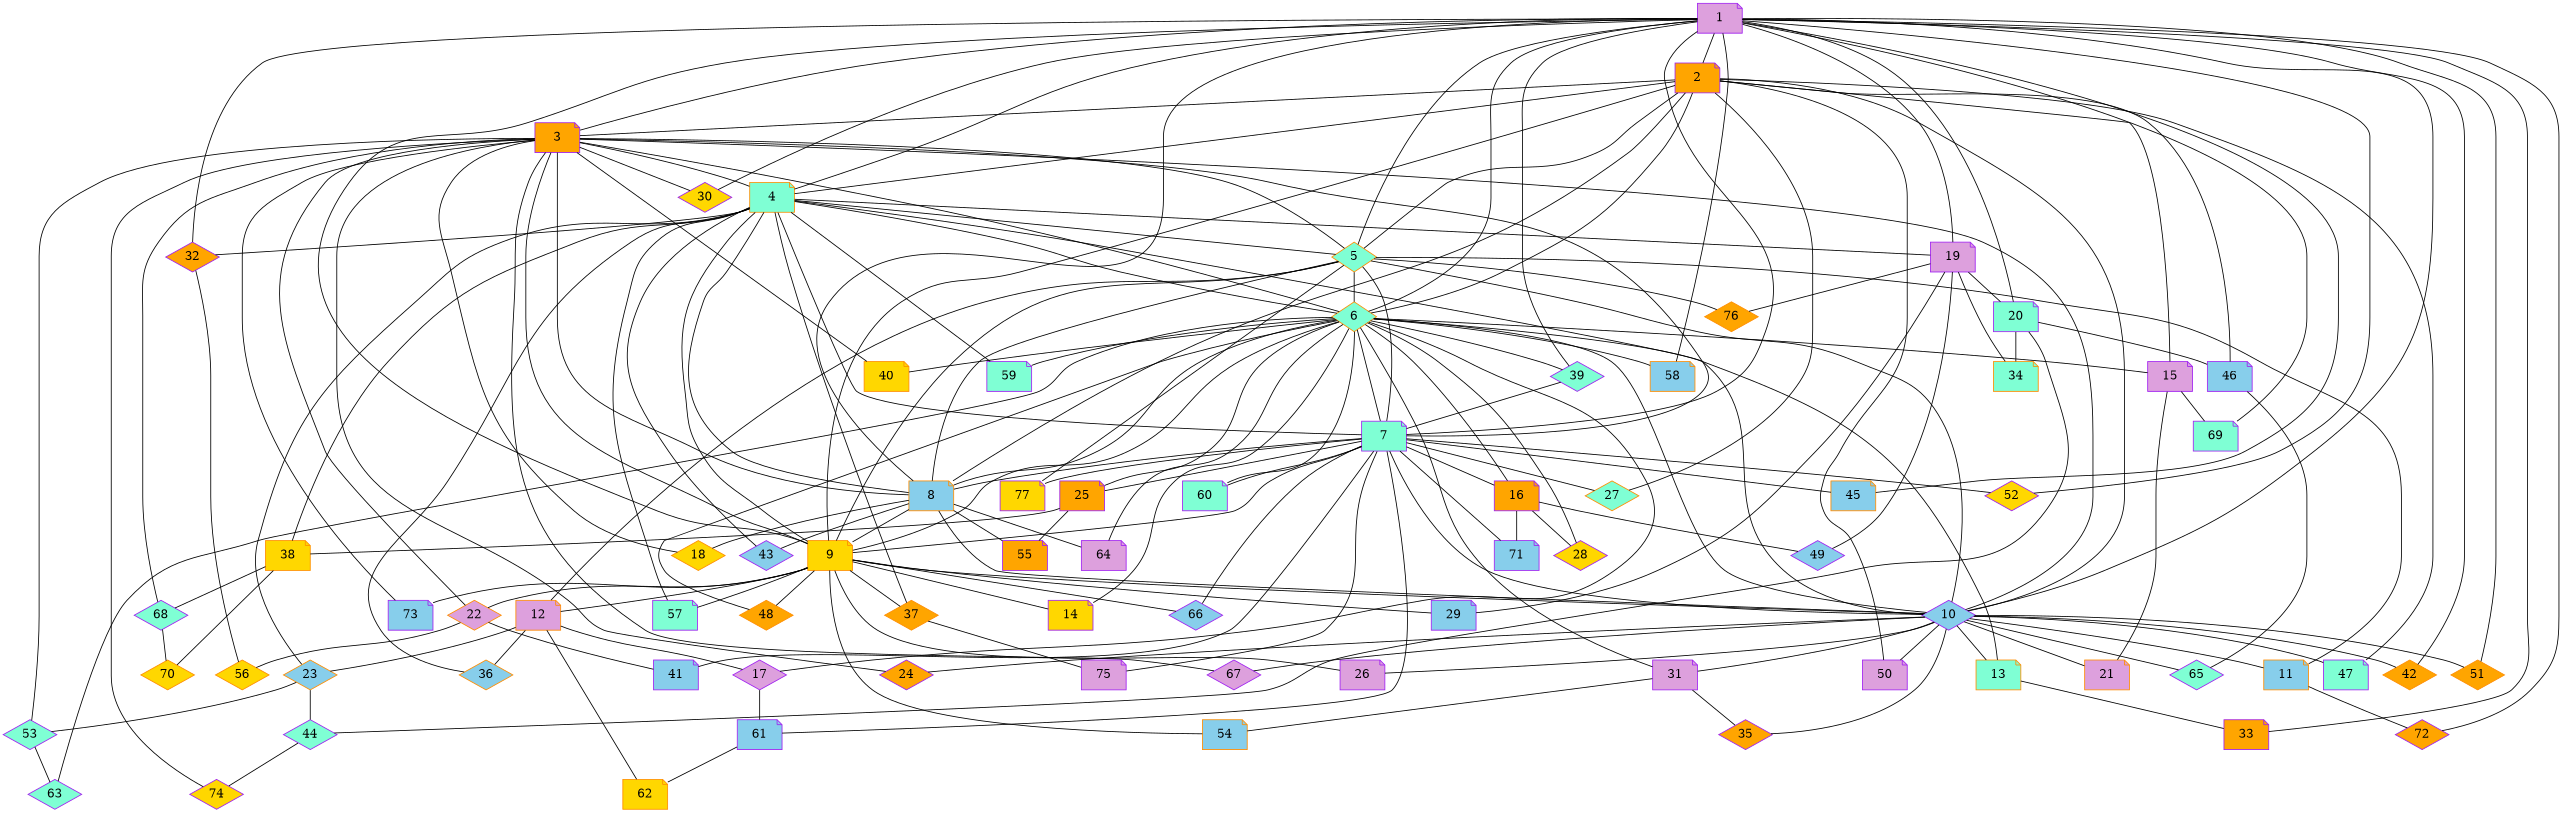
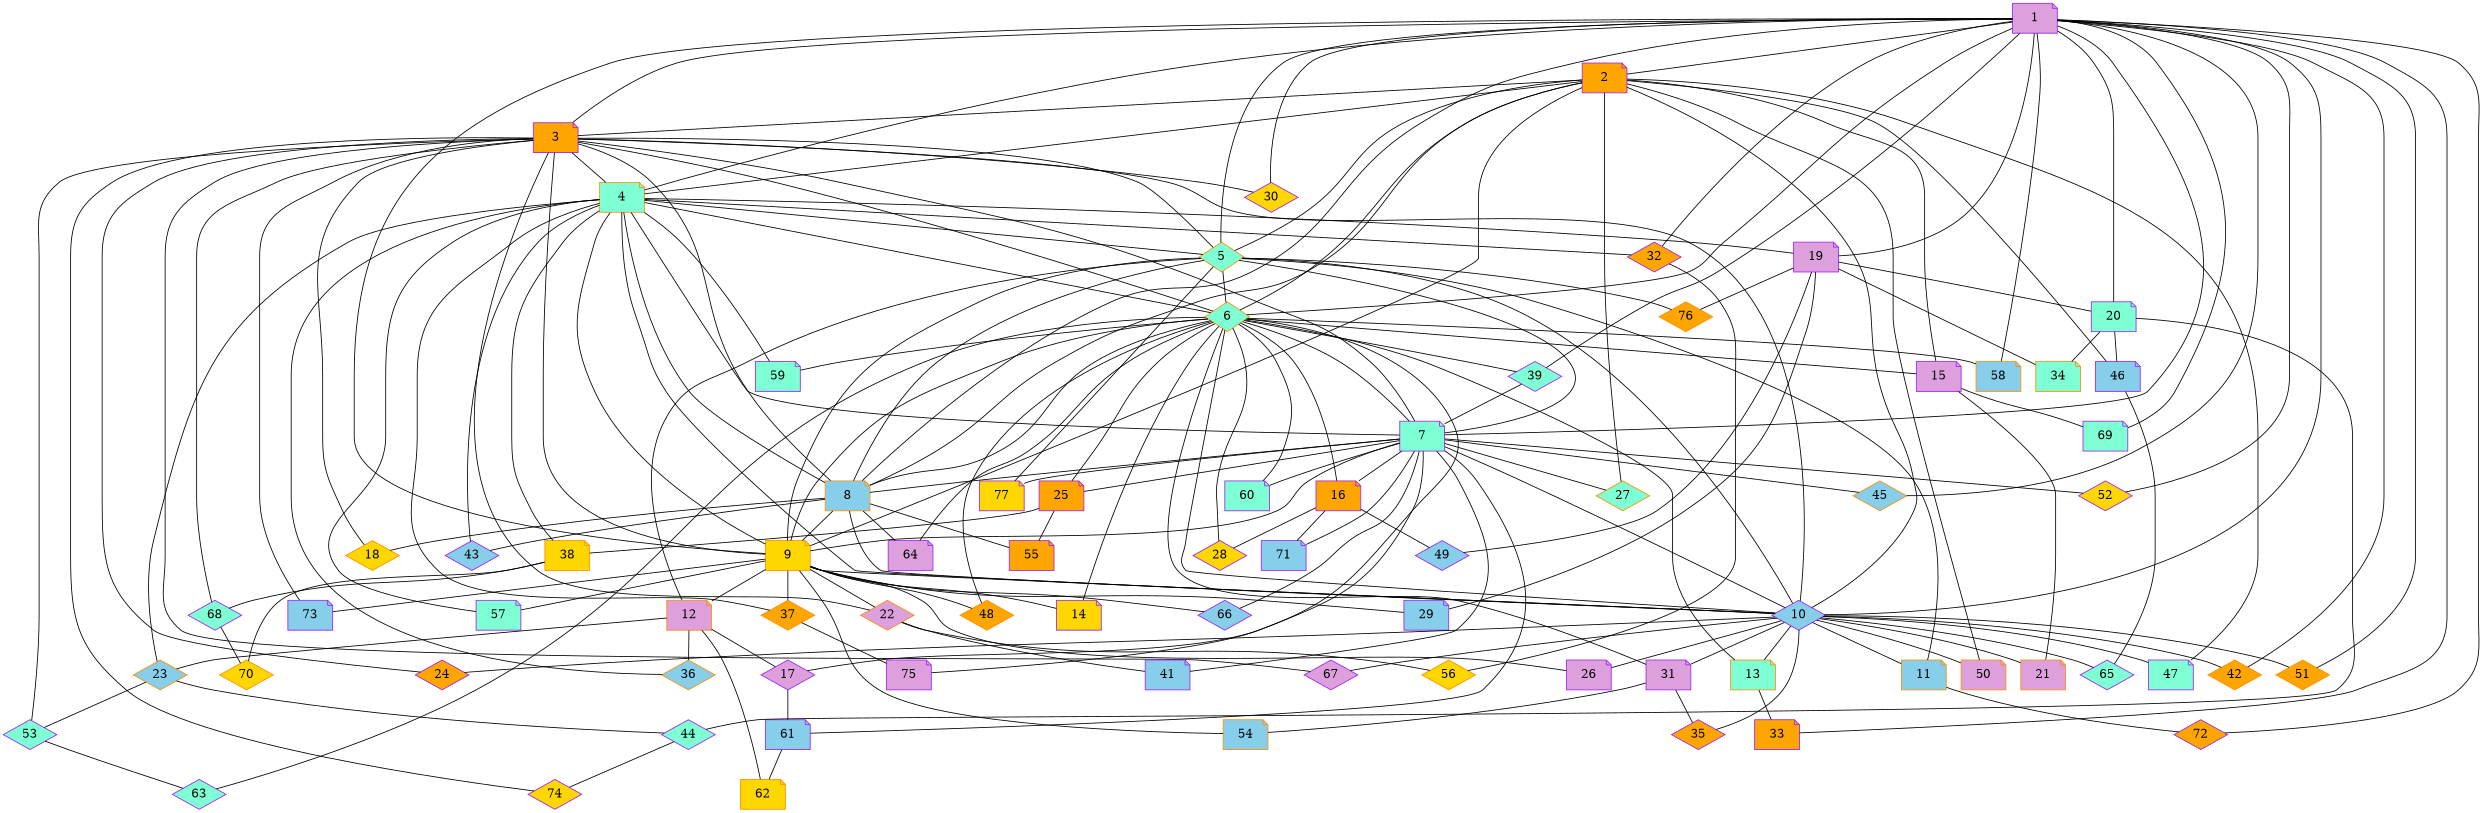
(887, 376) -> none
(1853, 496) -> (1880, 496)
(1885, 675) -> (1984, 675)
